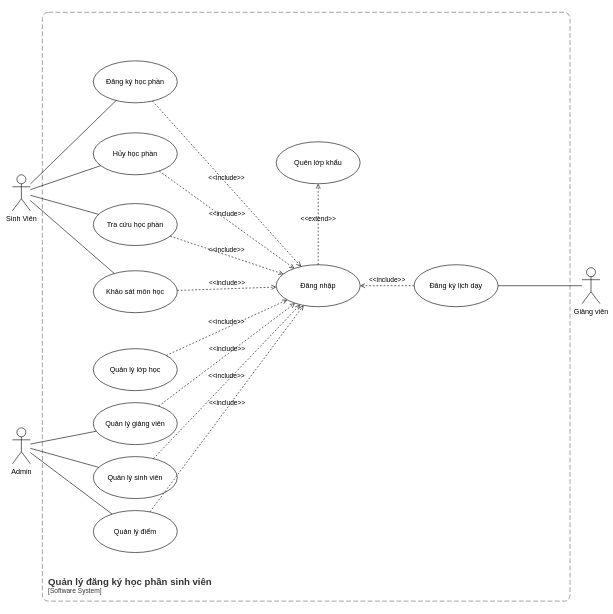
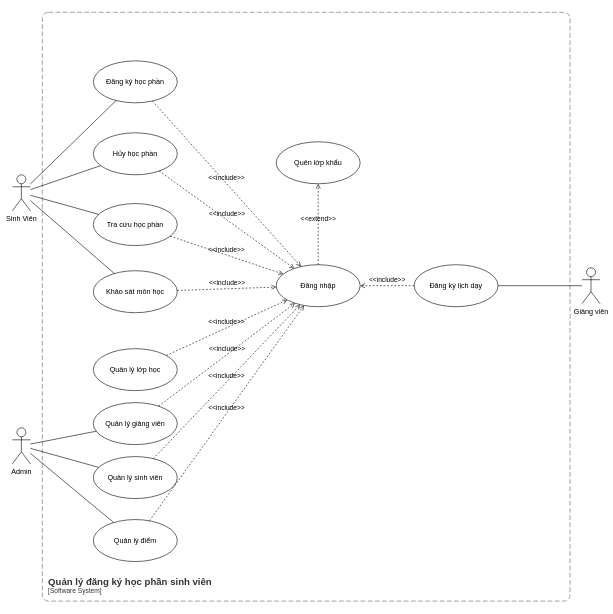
(135, 532) -> (135, 541)
